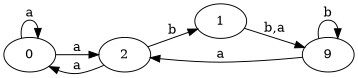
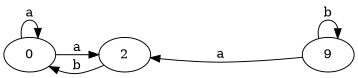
(221, 21) -> none
(77, 66) -> (77, 66)
